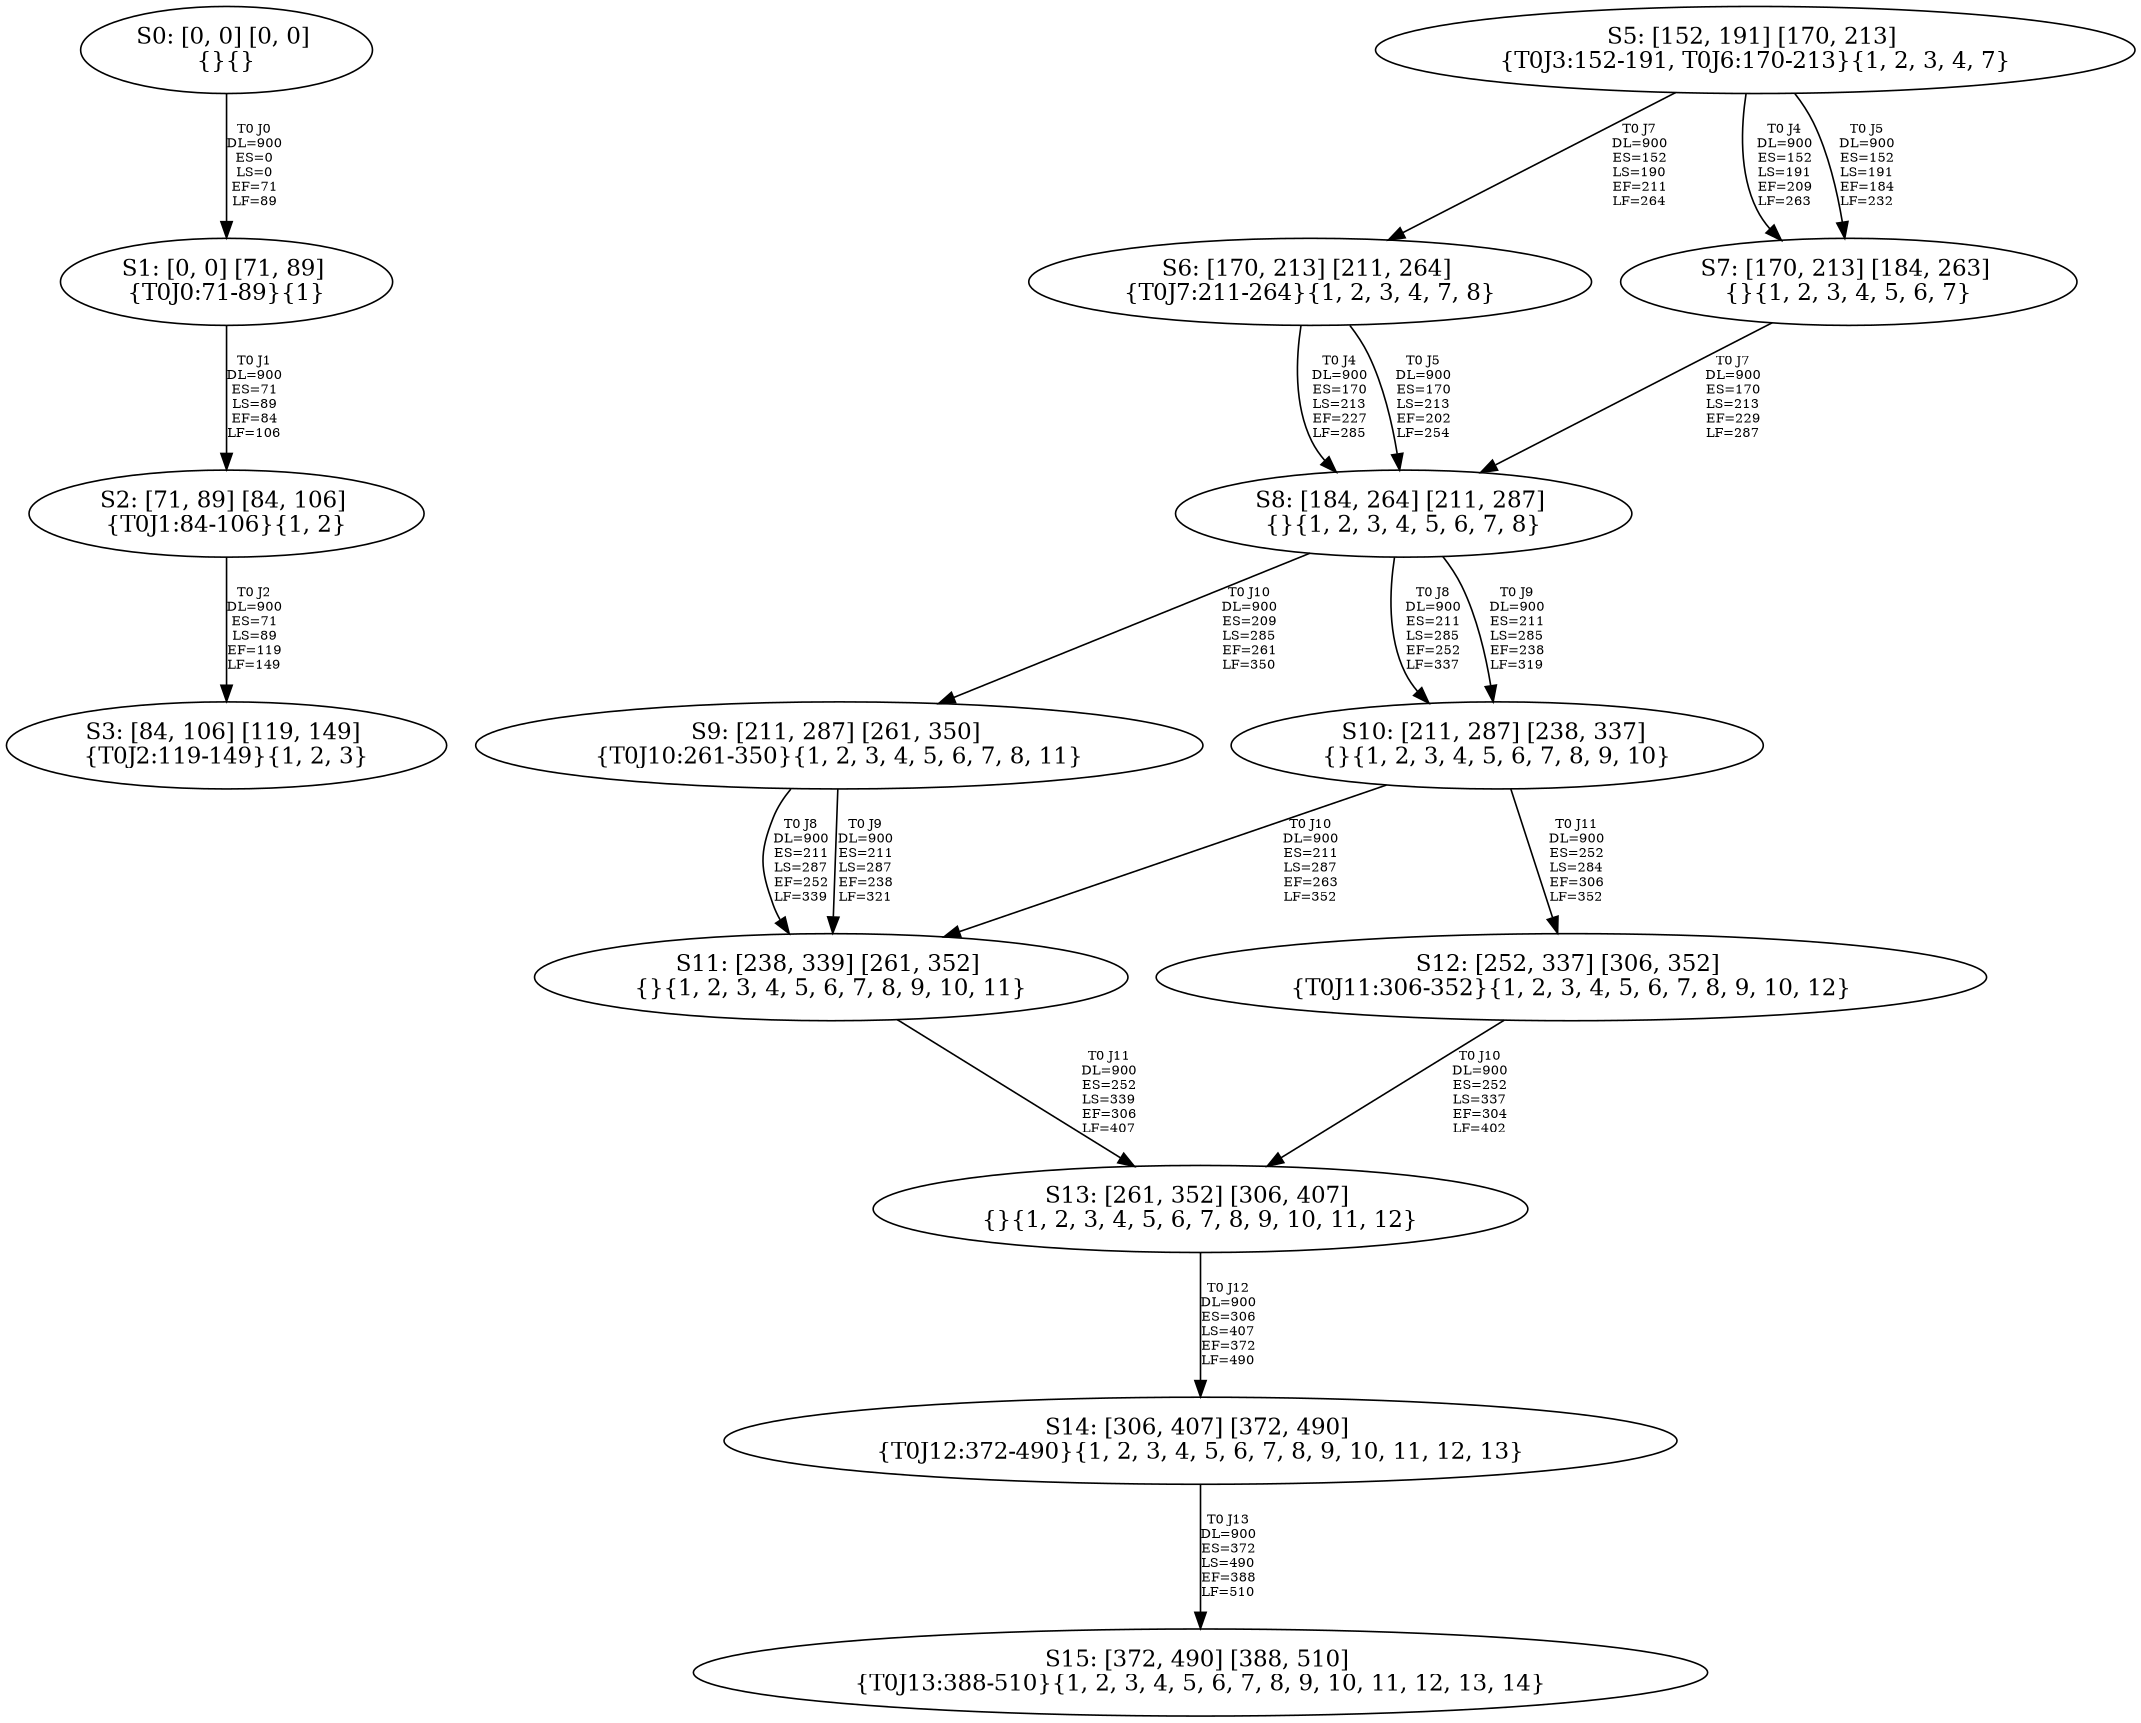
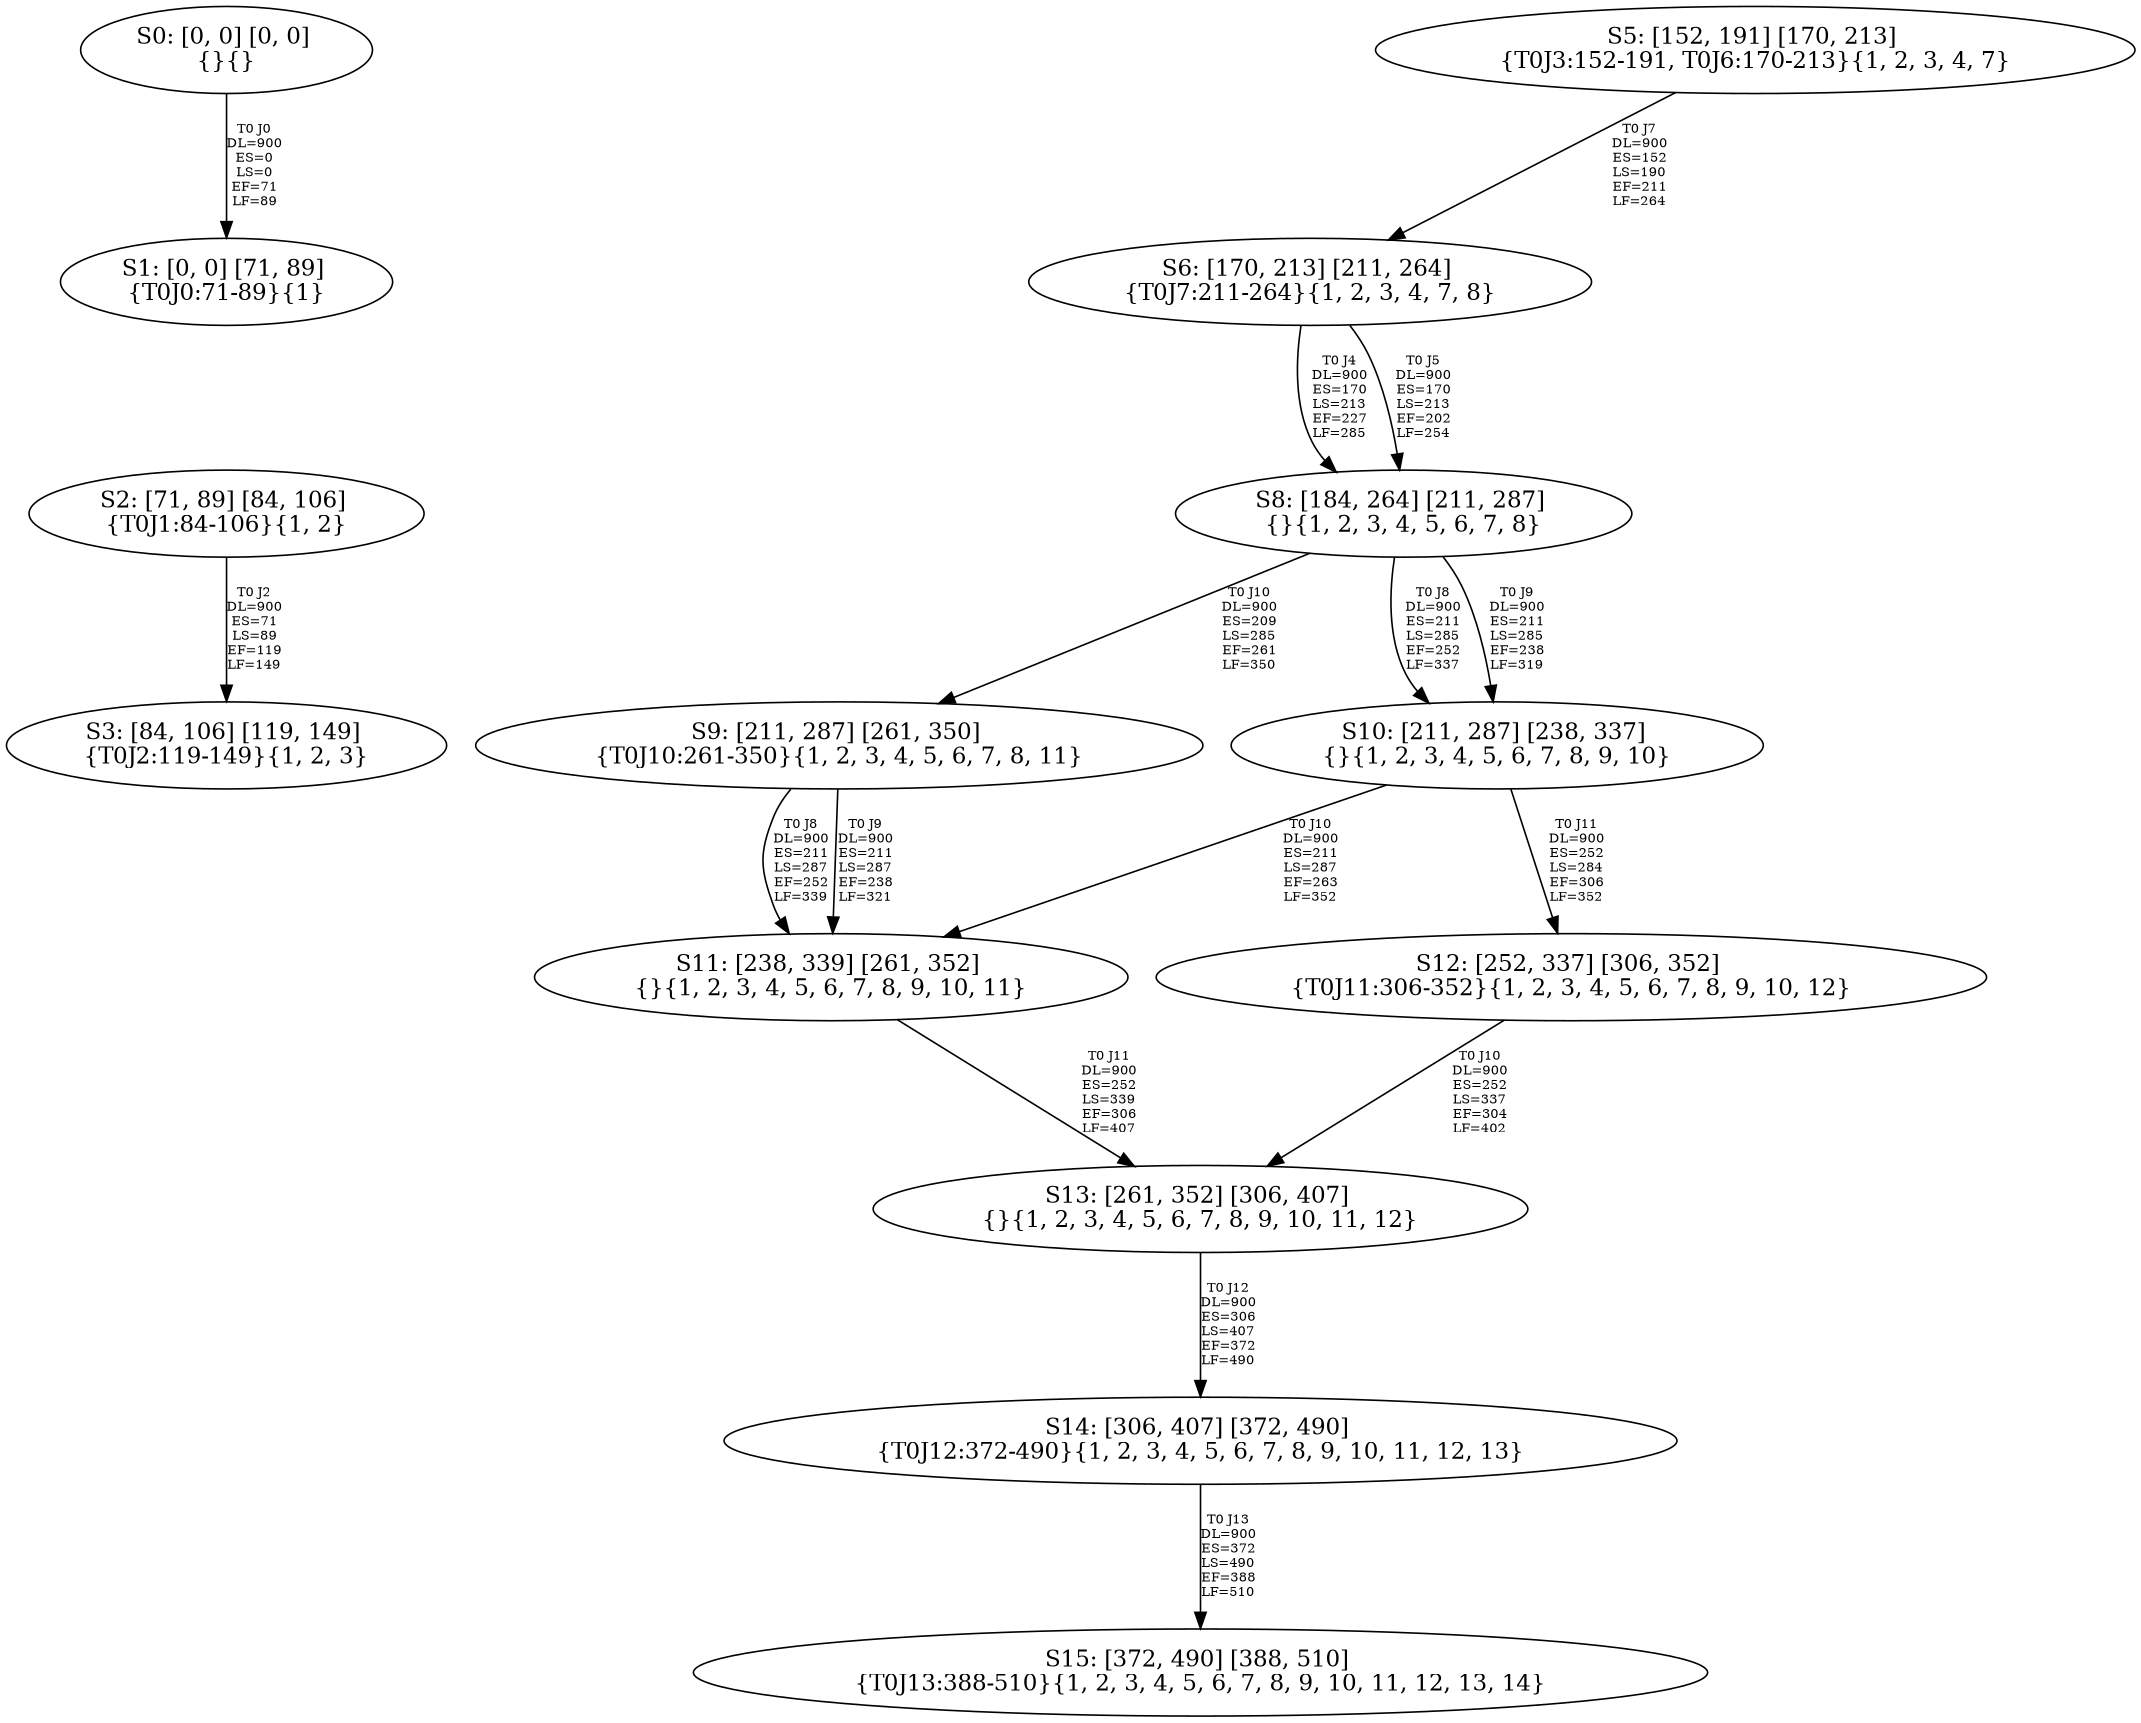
(1849, 282) -> none
(227, 389) -> none
